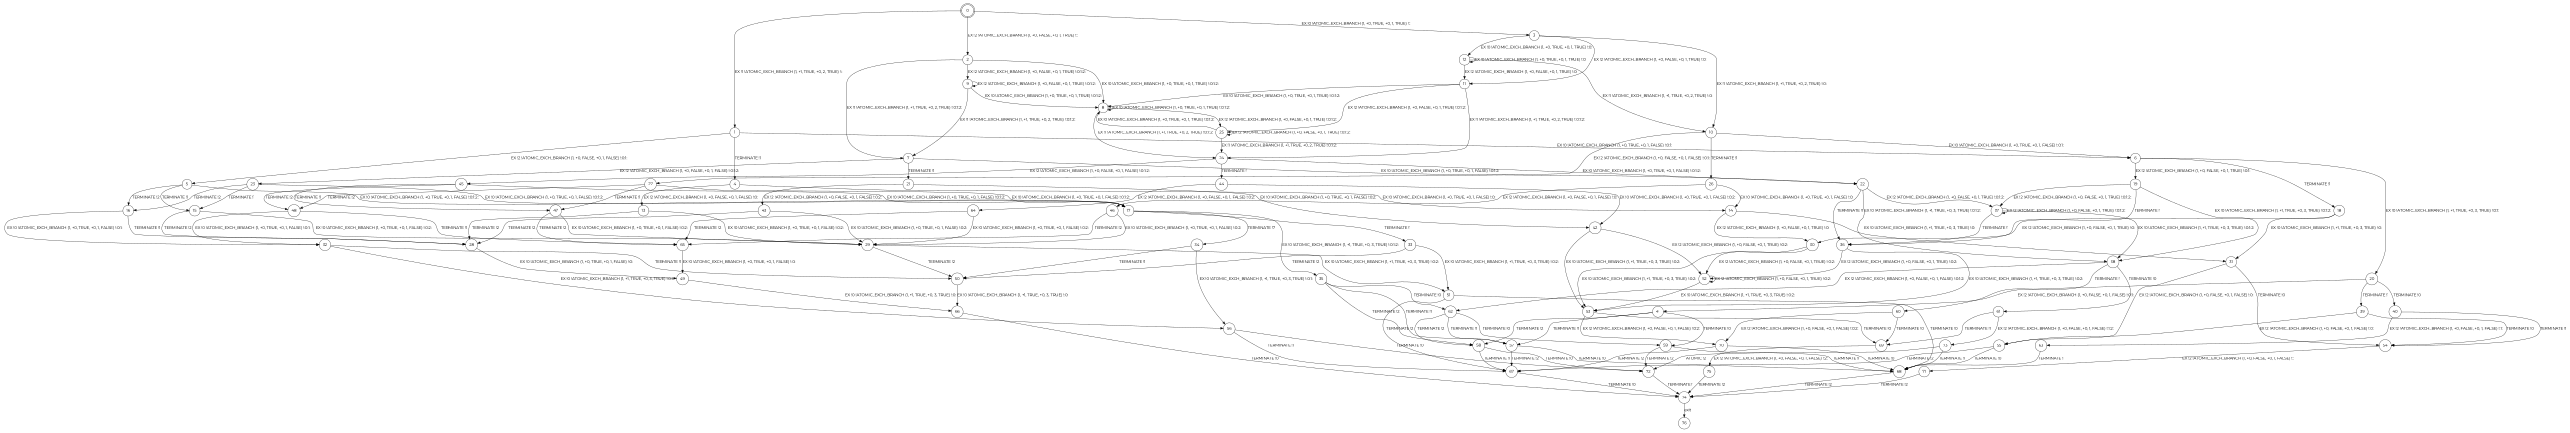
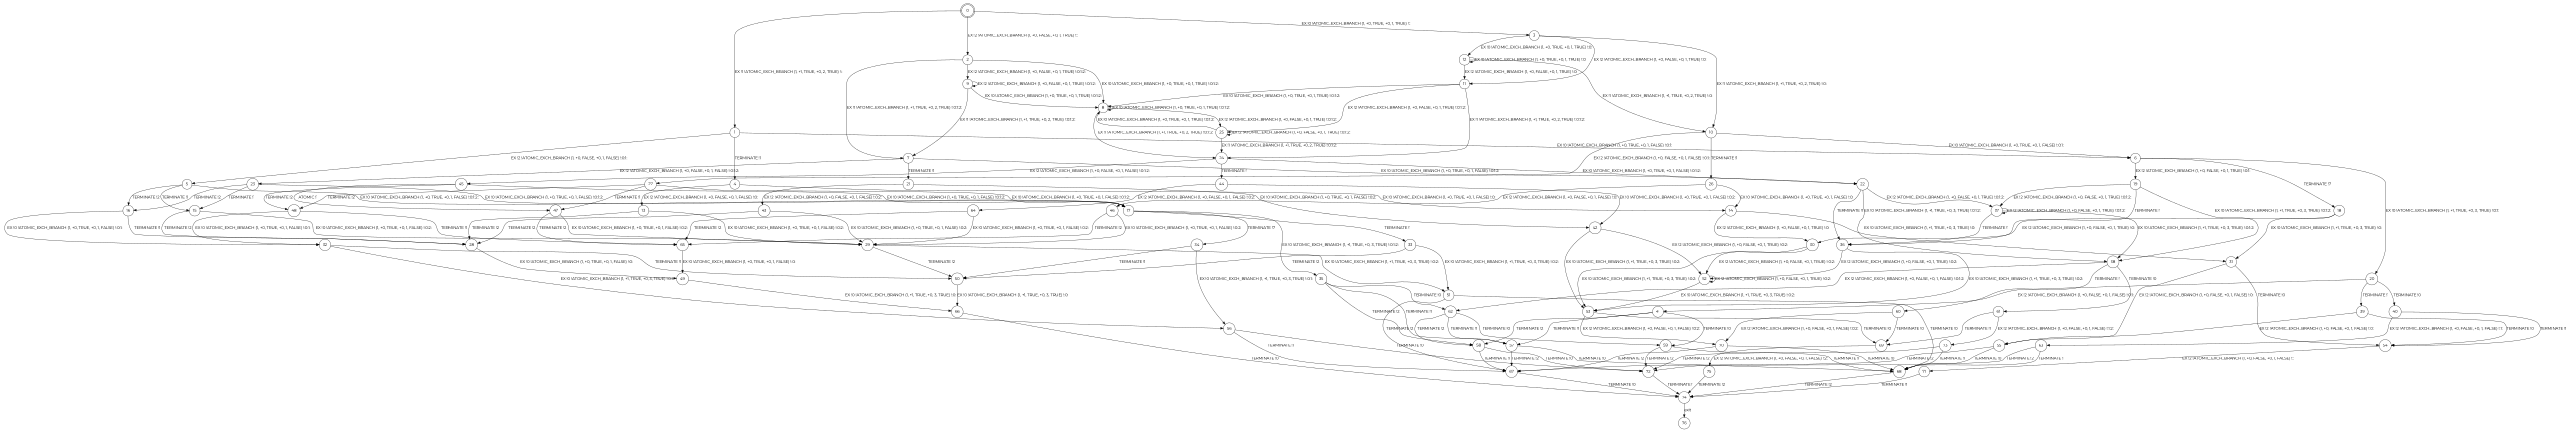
(2318, 184) -> (2318, 184)
(308, 197) -> (308, 197)
(1696, 359) -> (1696, 359)
none -> (1857, 365)
(1894, 385) -> (1894, 385)
